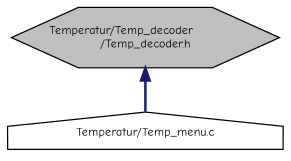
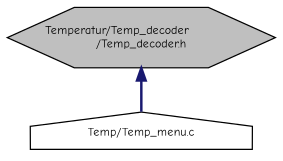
(145, 133) -> (141, 133)
